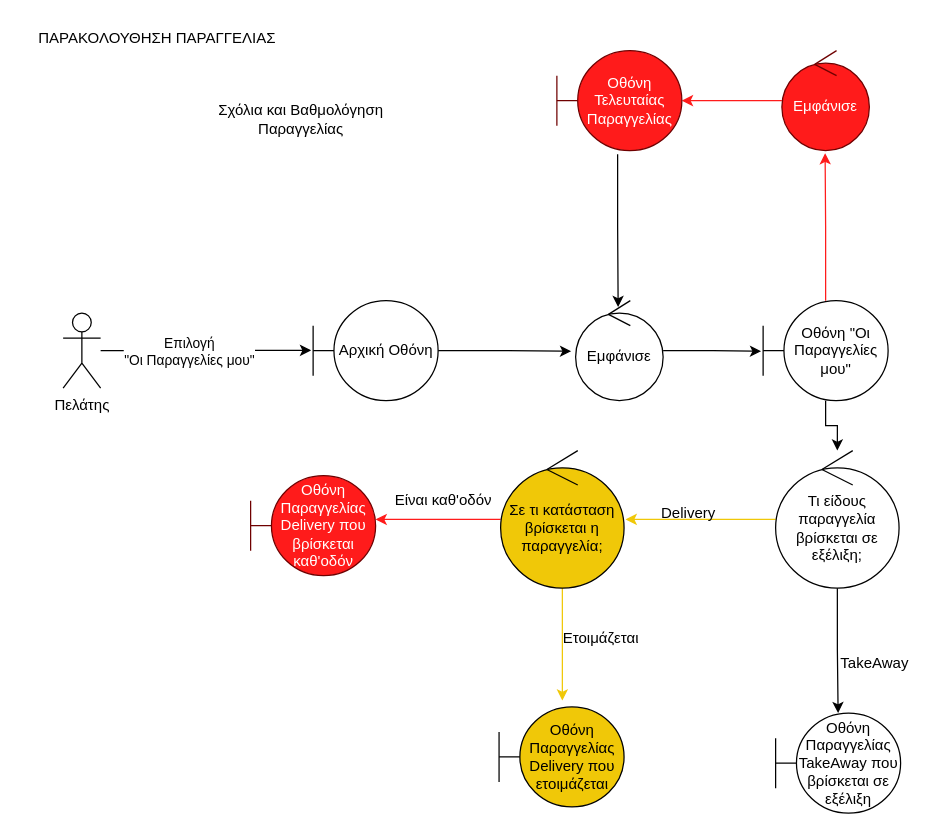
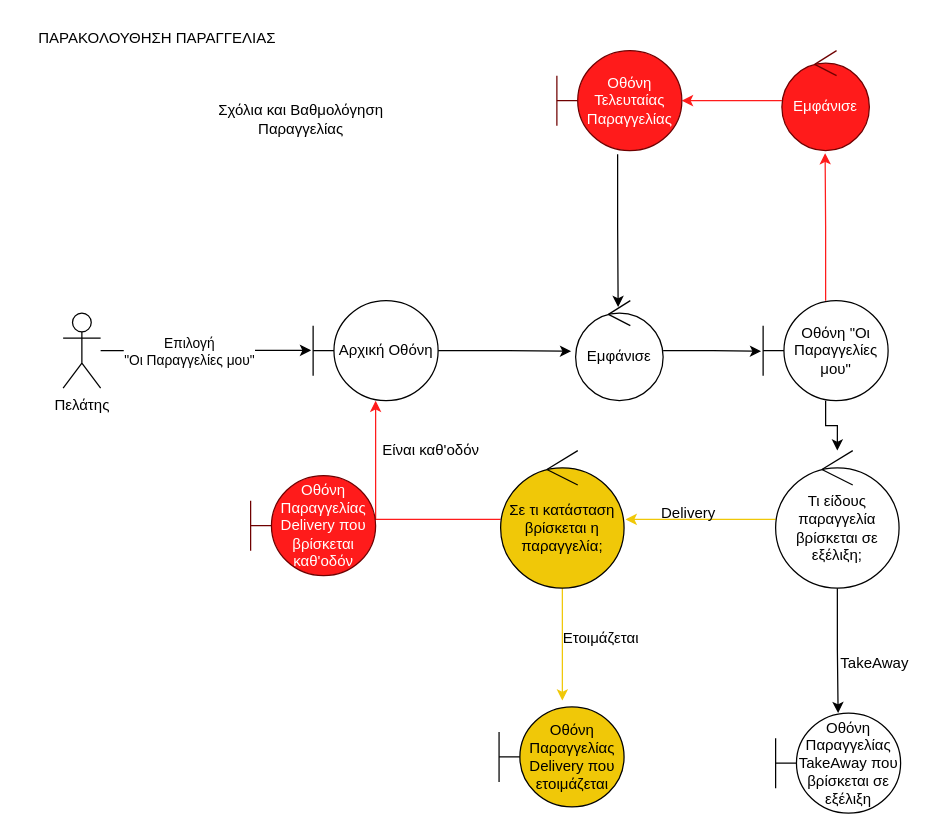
(443, 501) -> (430, 451)
(385, 519) -> (376, 469)
